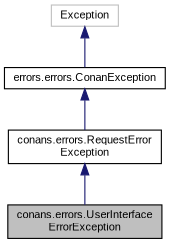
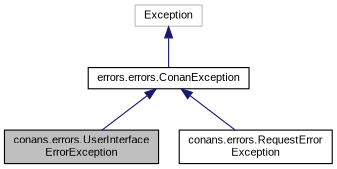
(85, 190) -> (124, 113)
